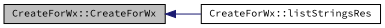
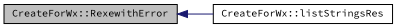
(85, 14) -> (91, 14)
